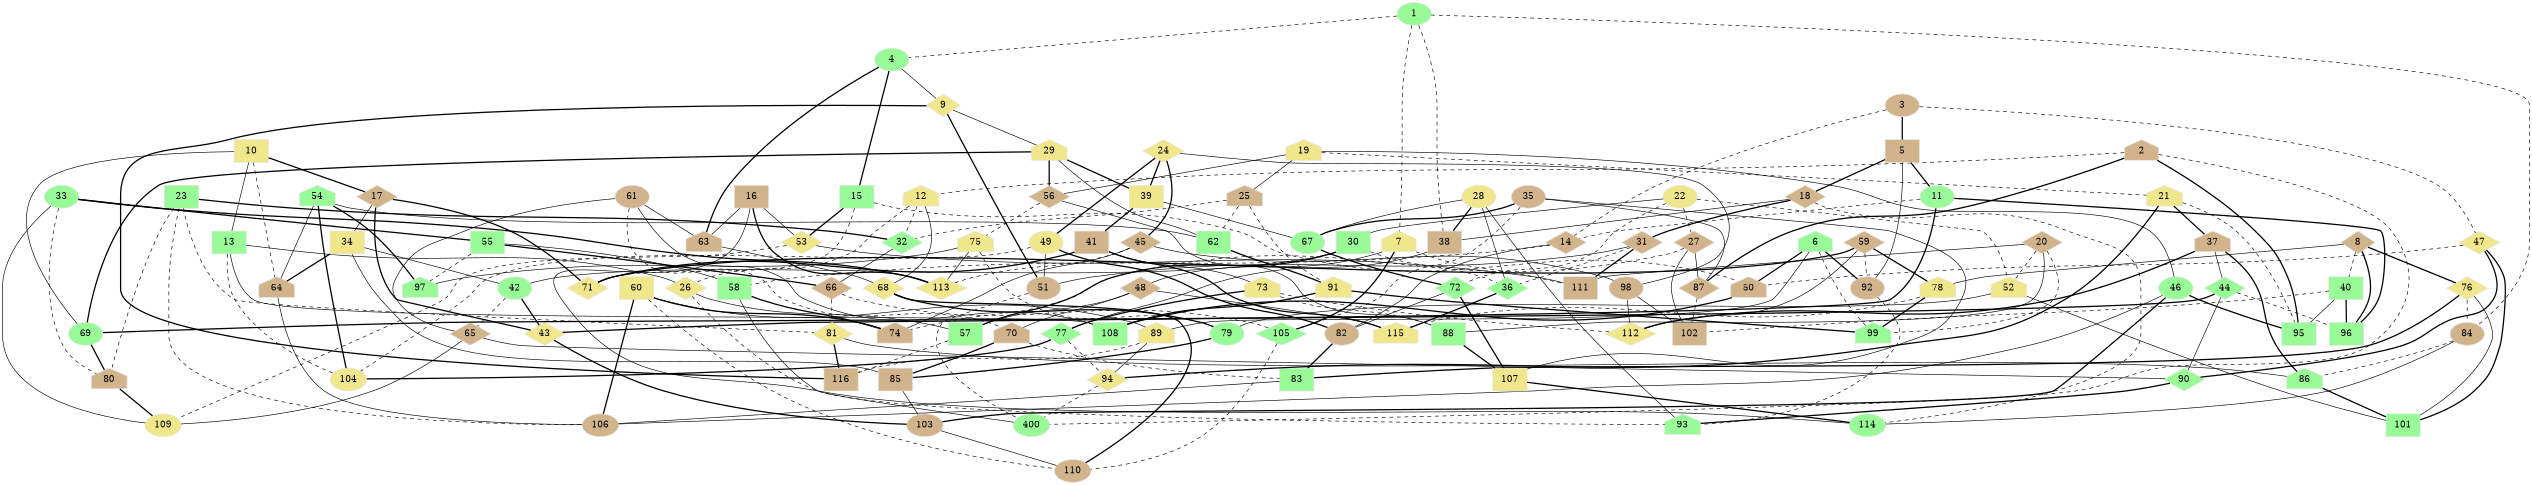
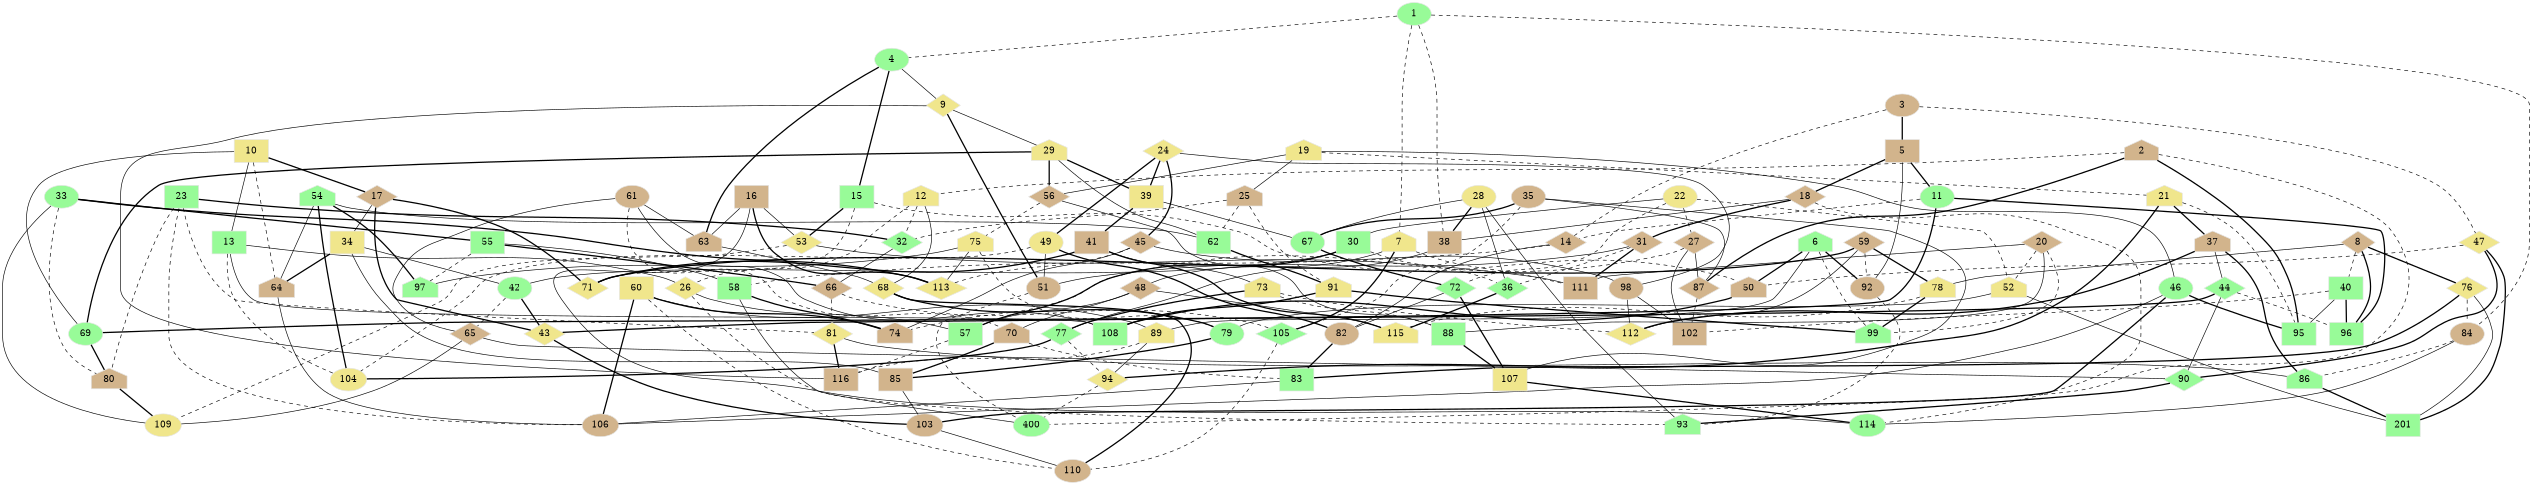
(122, 184) -> (122, 184)
(2403, 425) -> (2403, 425)
